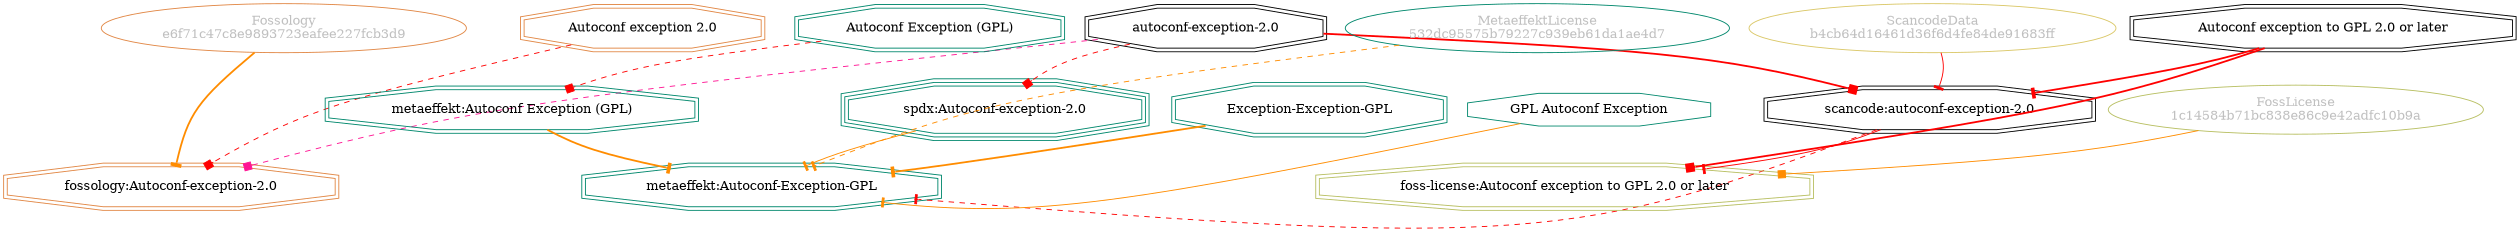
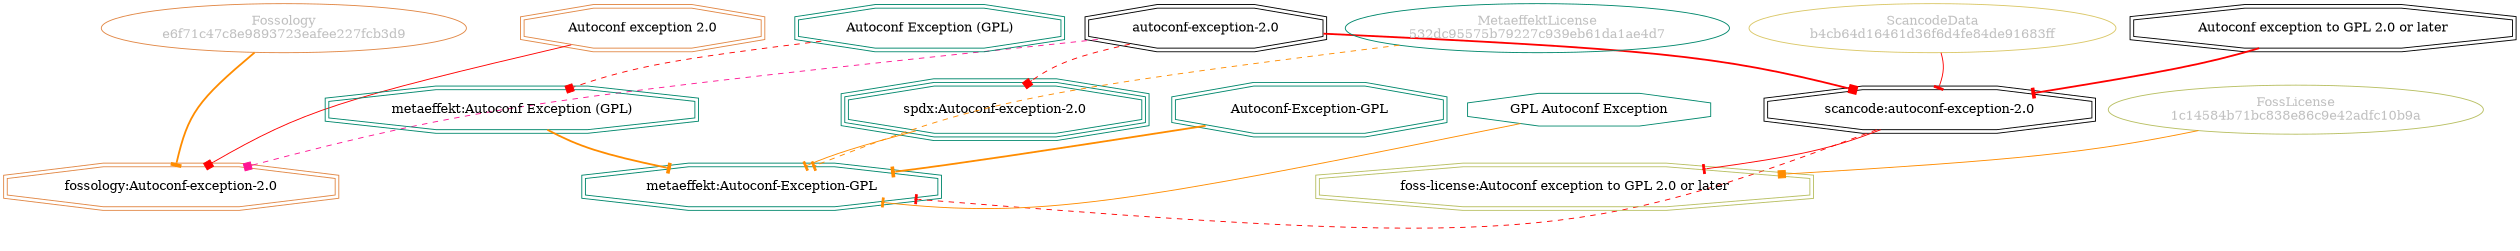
(388, 90) -> (388, 90)
(1309, 110) -> (1309, 110)
(1983, 121) -> none
